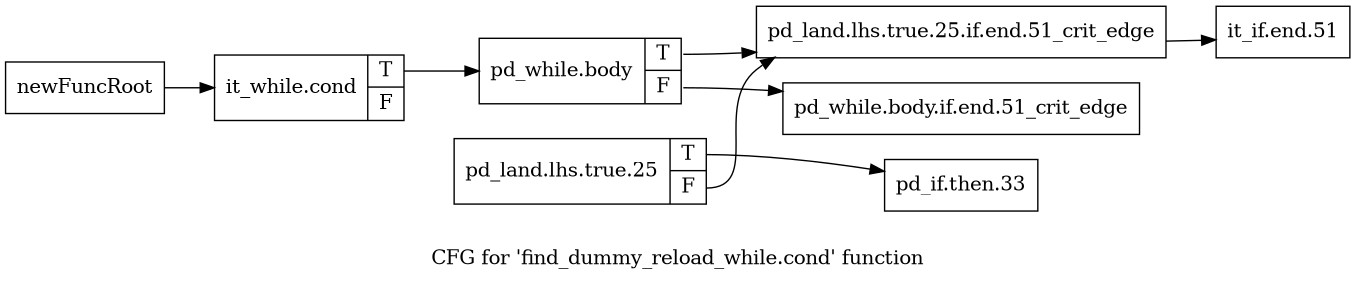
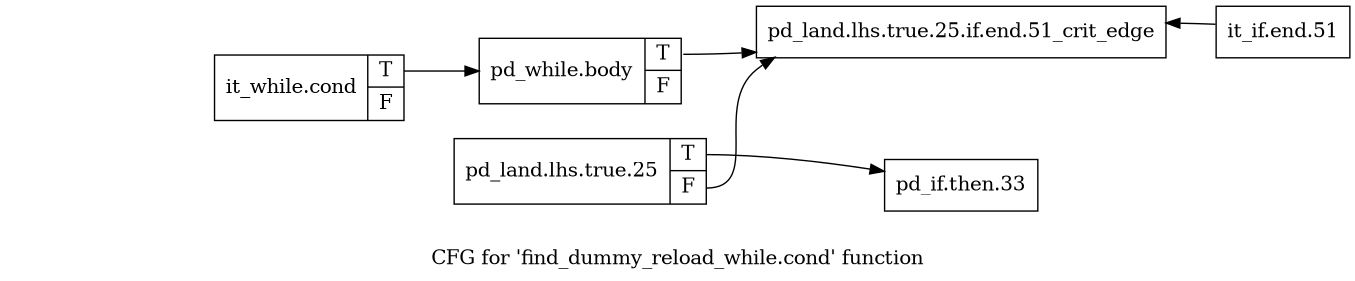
(1184, 41) -> (1198, 24)
(85, 88) -> none
(961, 109) -> none
